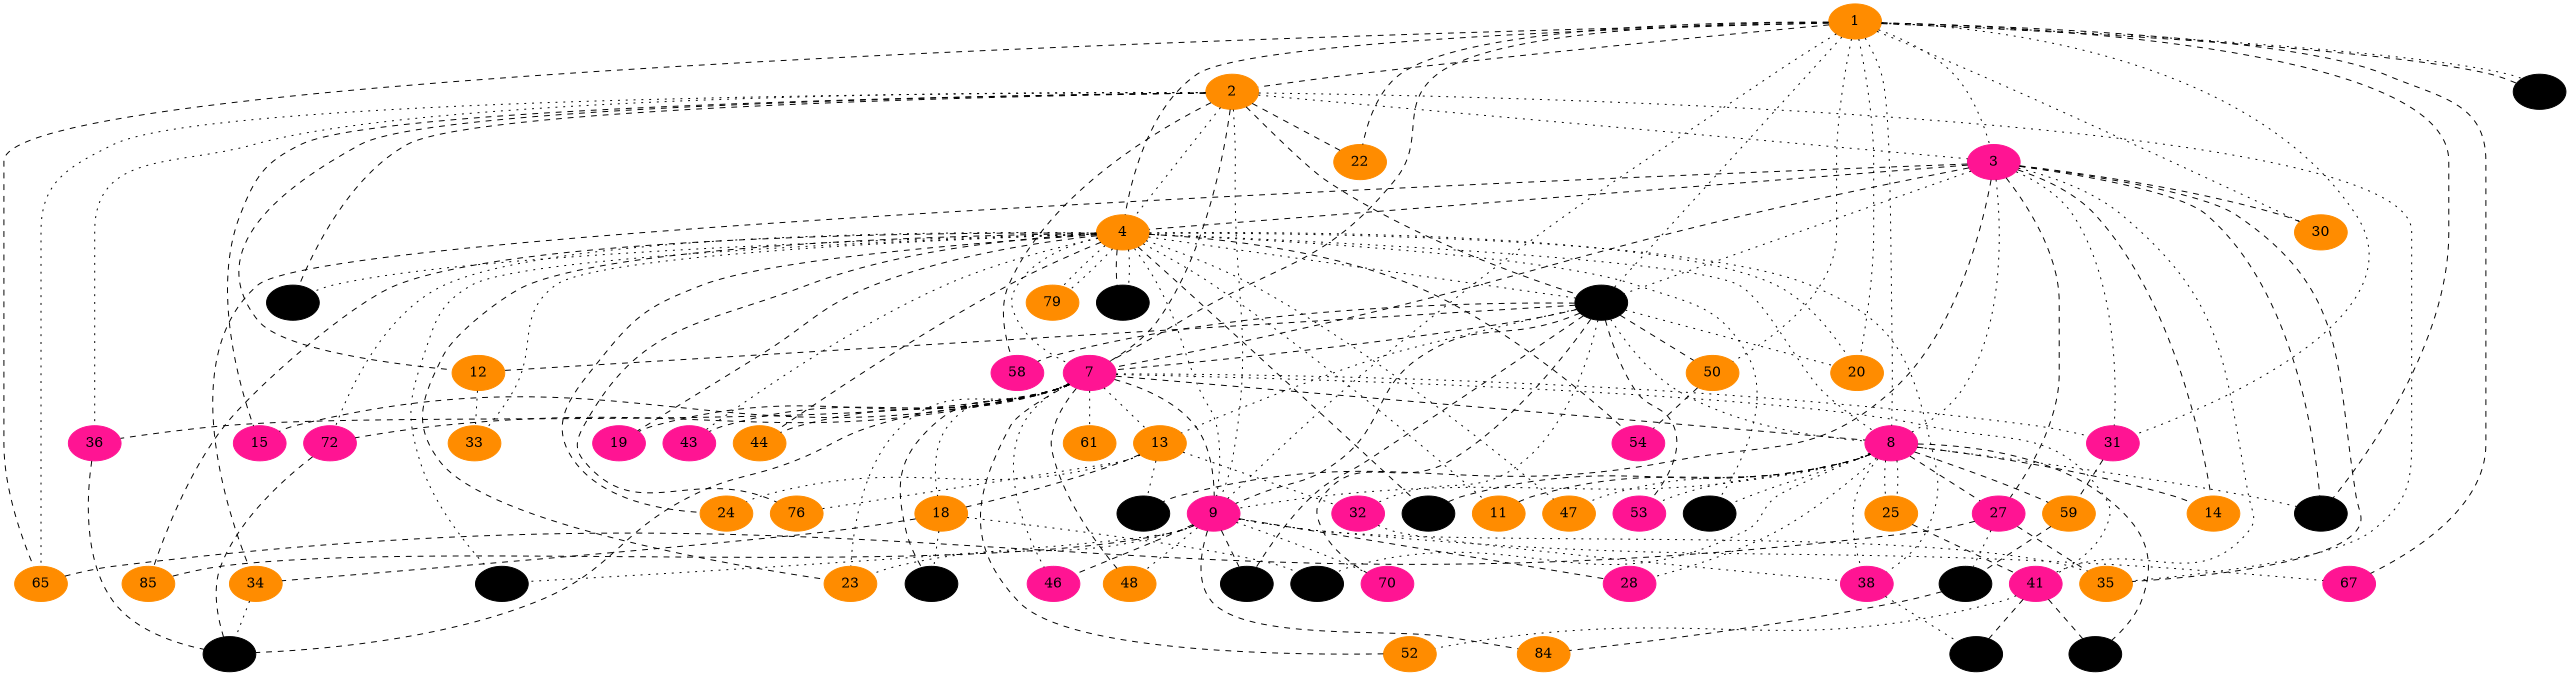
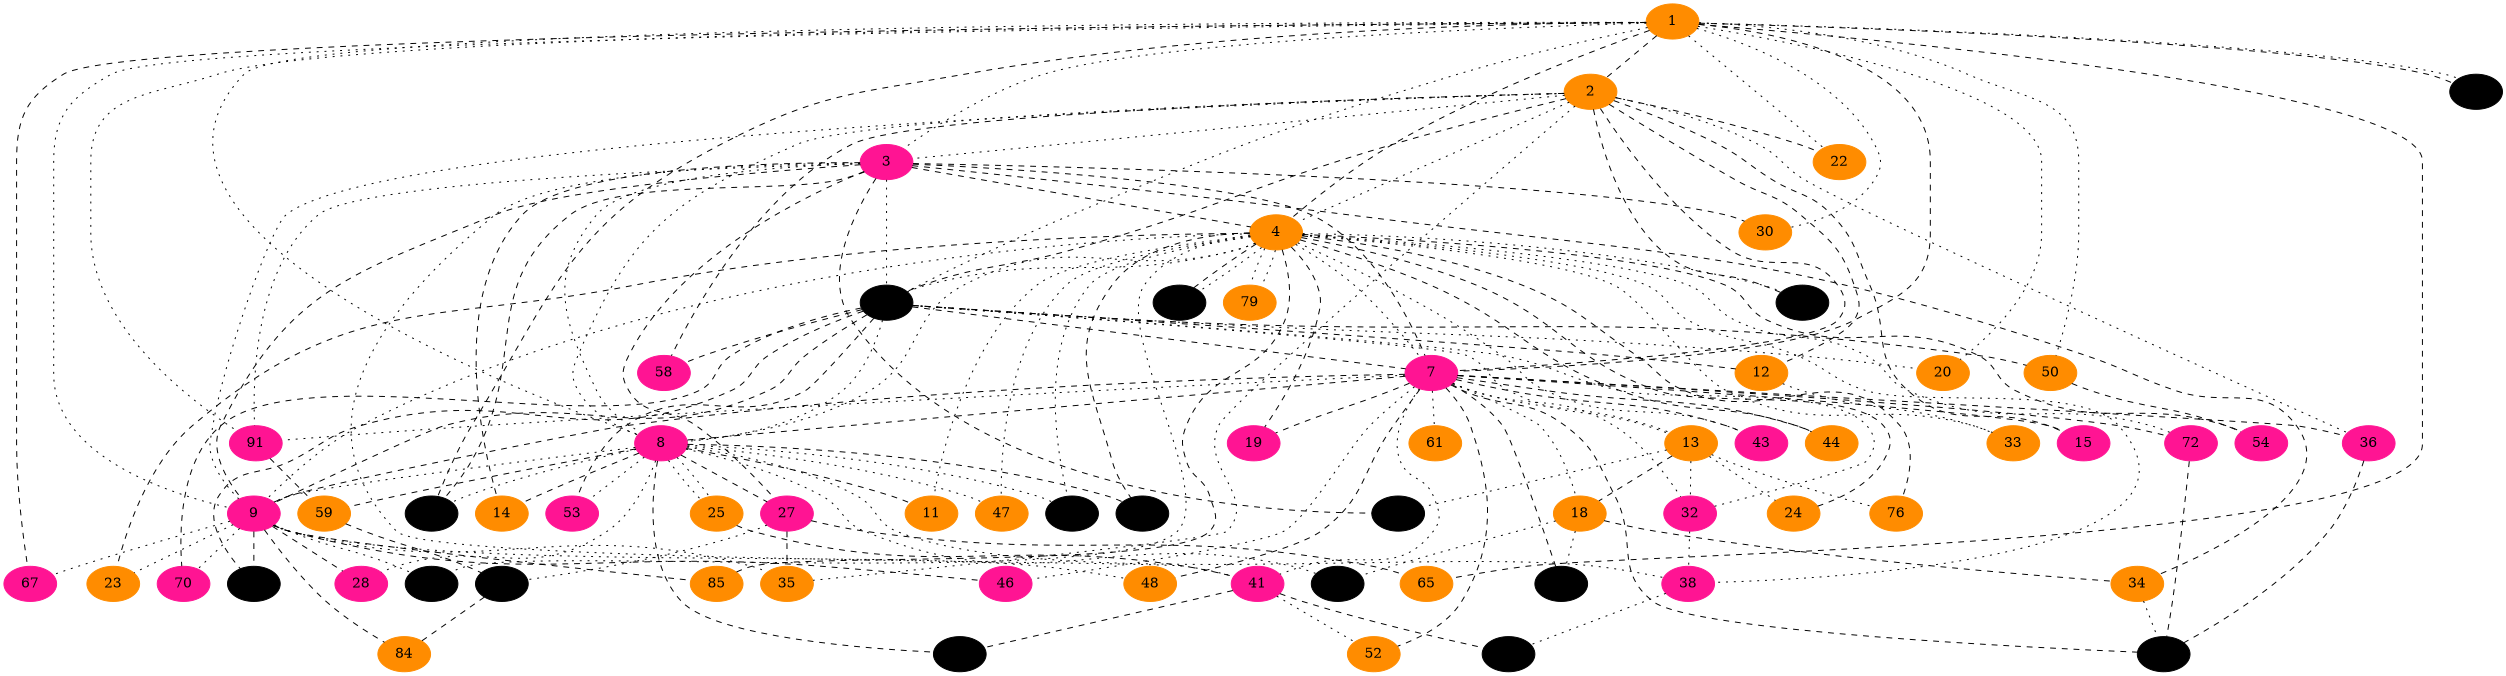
(1507, 41) -> (1756, 92)
(430, 108) -> (818, 140)
(1516, 242) -> none
(2337, 361) -> (464, 228)
(905, 424) -> (1613, 425)
(2113, 443) -> (256, 443)
